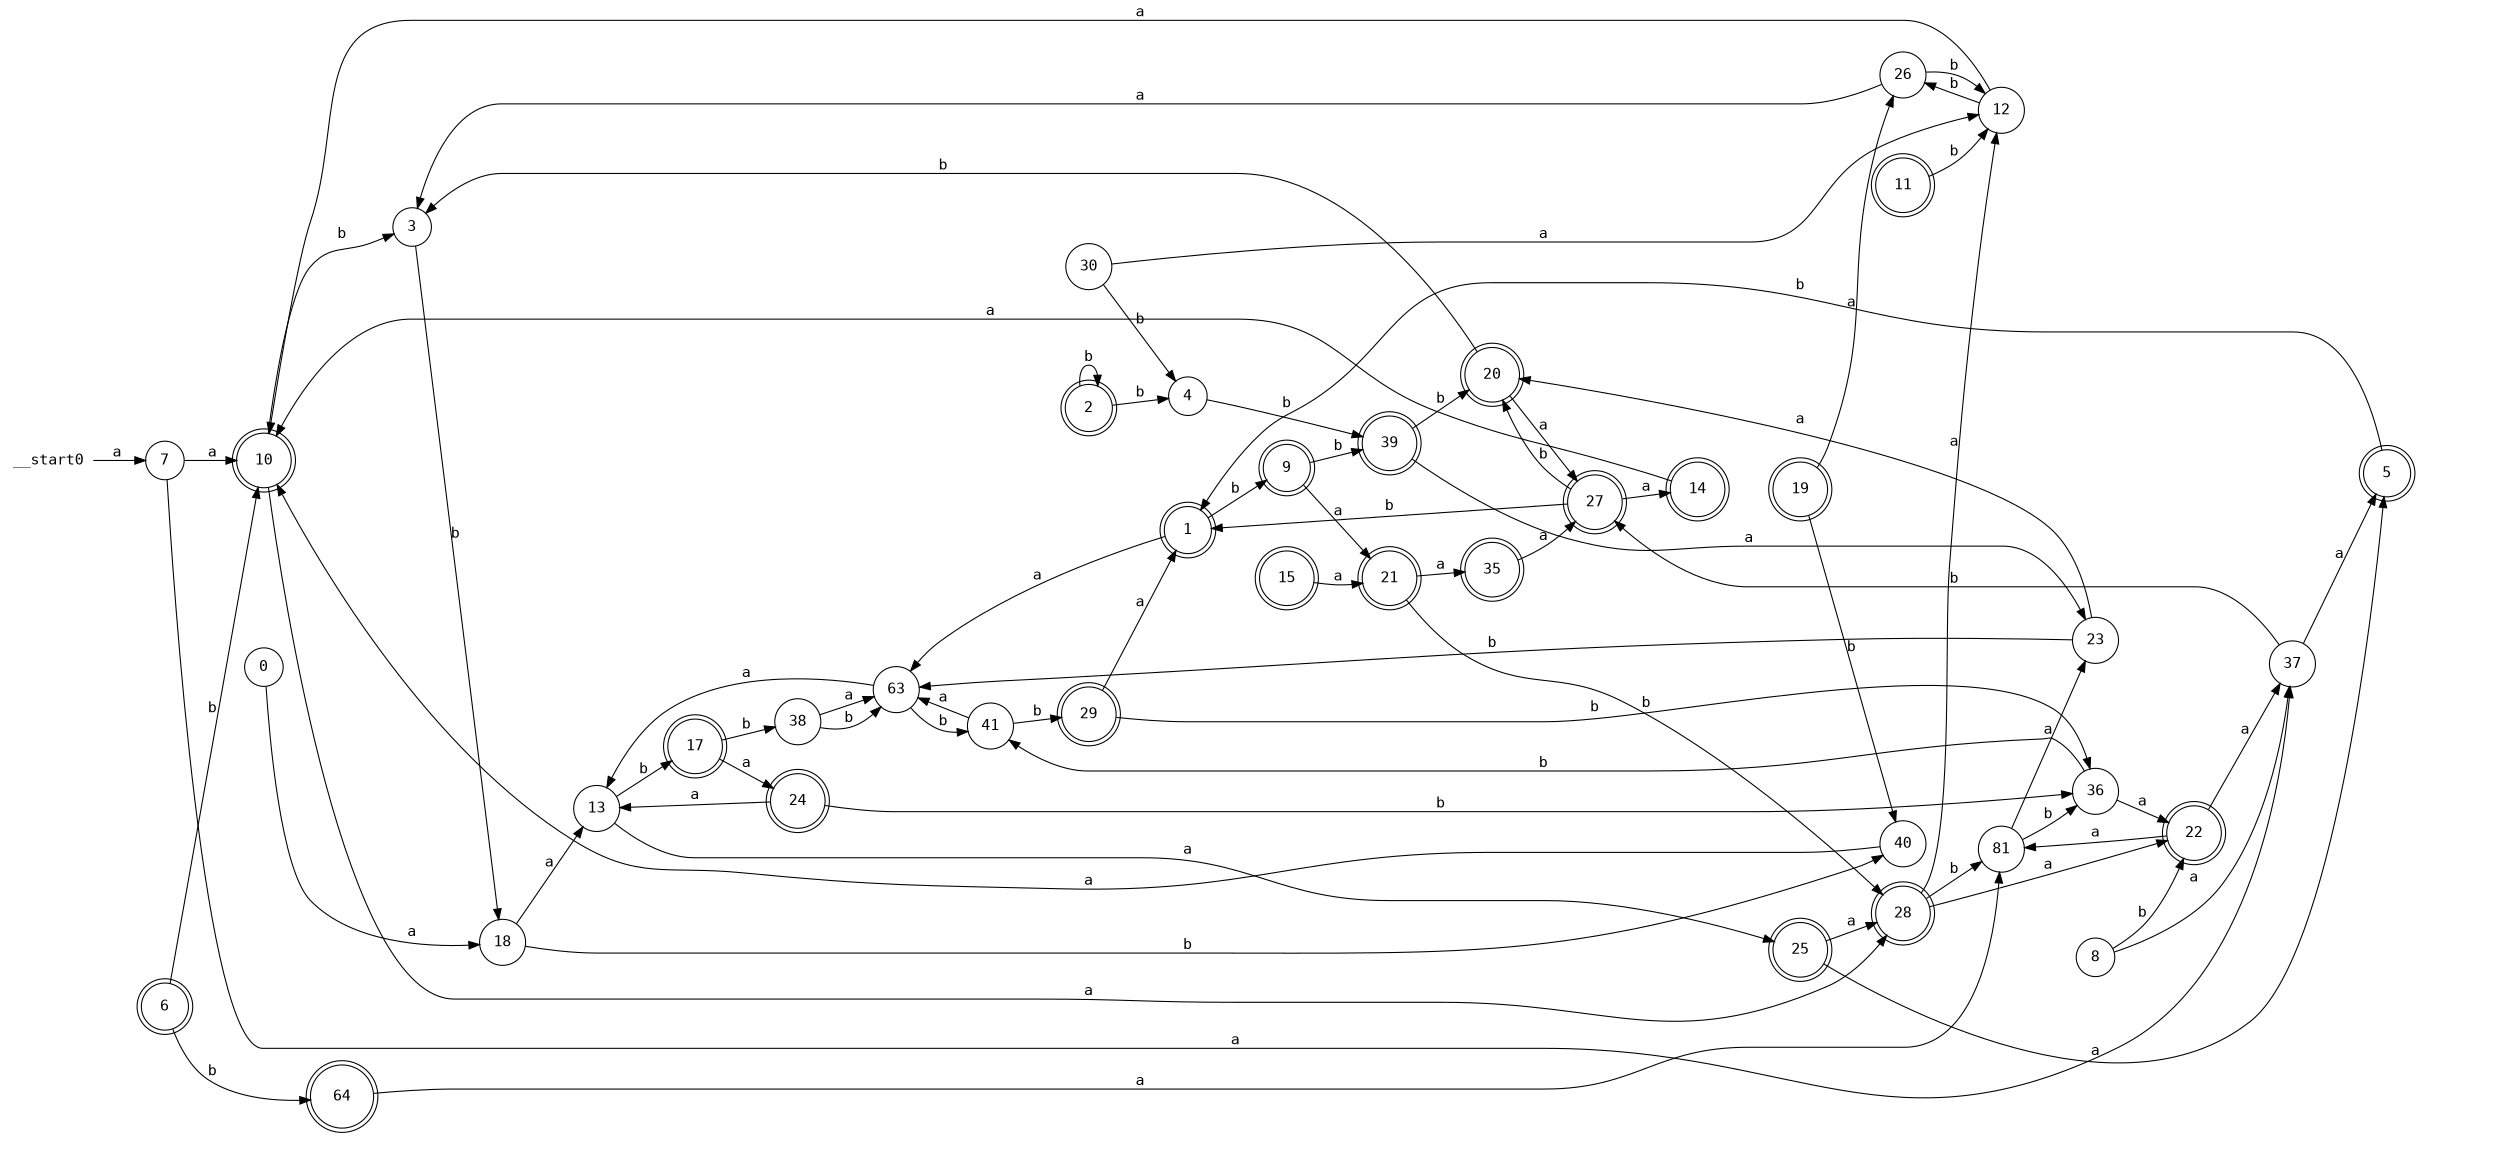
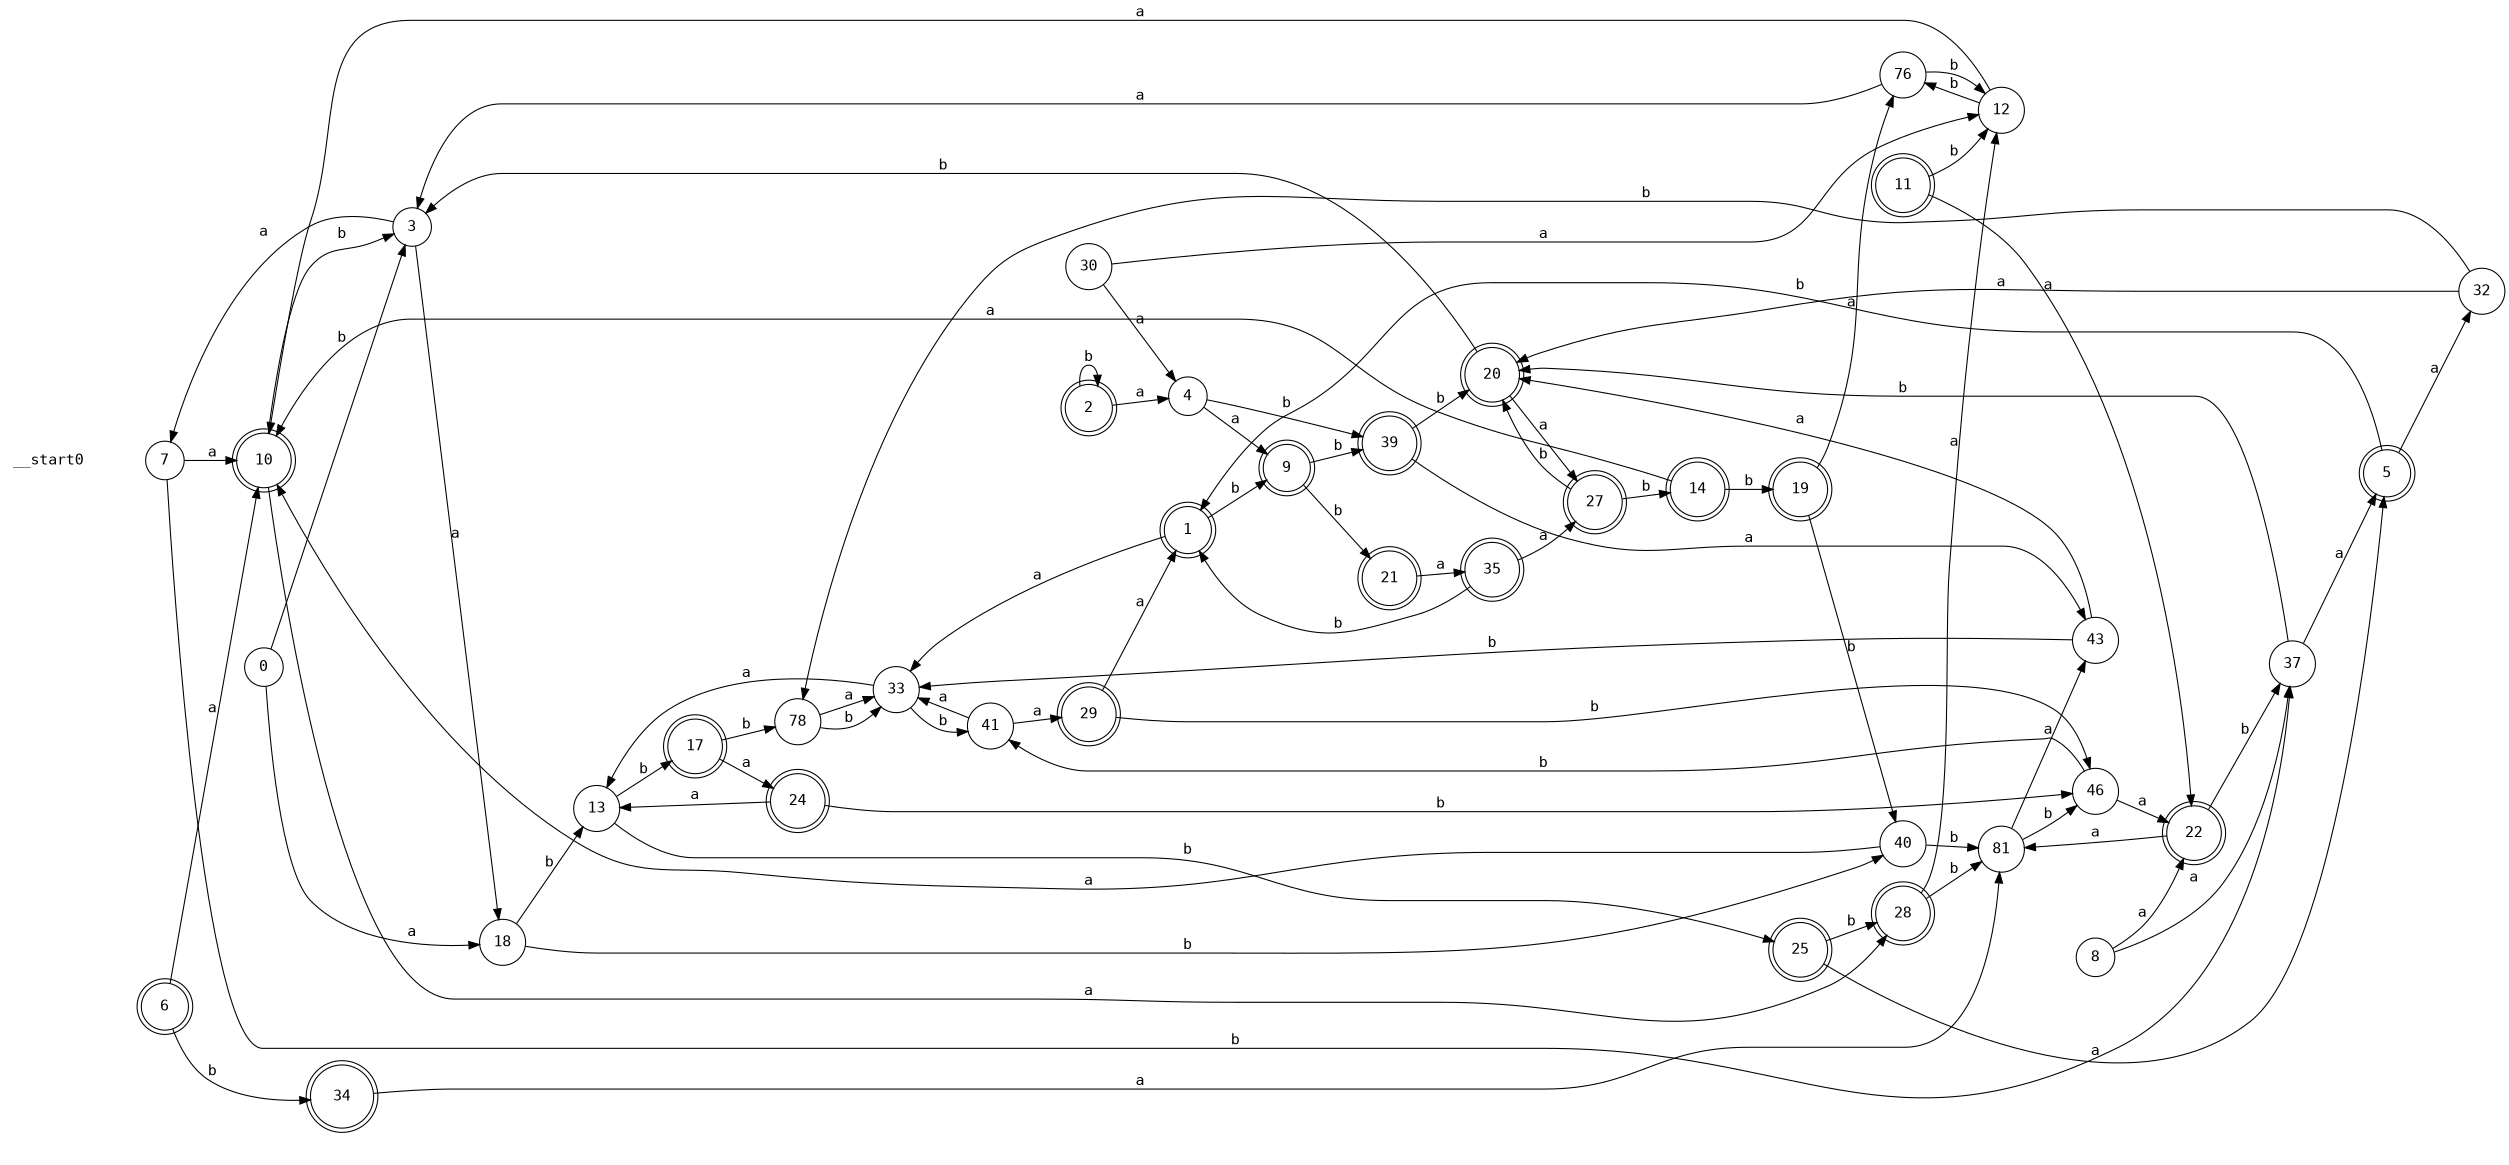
(1903, 75) -> (1903, 75)
none -> (2482, 291)
(1140, 320) -> (1140, 320)
(1140, 392) -> (1140, 392)
none -> (1231, 428)
none -> (336, 452)
(114, 460) -> (248, 281)
(1646, 487) -> (1646, 487)
none -> (1744, 489)
(1338, 511) -> (1338, 511)
(1395, 516) -> (1329, 633)
(456, 534) -> (456, 534)
(1287, 578) -> none
(1971, 587) -> (1998, 396)
(2096, 640) -> (2096, 640)
(896, 690) -> (896, 690)
(213, 708) -> (213, 708)
(1038, 712) -> (1038, 712)
(798, 722) -> (798, 722)
(1664, 725) -> none
(2245, 730) -> (2245, 730)
(2096, 791) -> (2096, 791)
none -> (1947, 846)
(1188, 850) -> (1188, 850)
(550, 863) -> (550, 863)
(2044, 876) -> (2124, 461)
(2143, 913) -> (2143, 913)
(1852, 921) -> (1852, 921)
(1236, 1040) -> (1236, 1040)
(342, 1097) -> (342, 1097)
